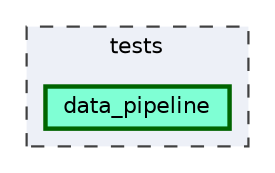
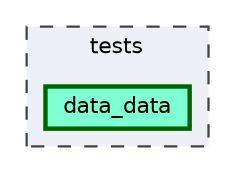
(138, 108) -> (118, 108)
